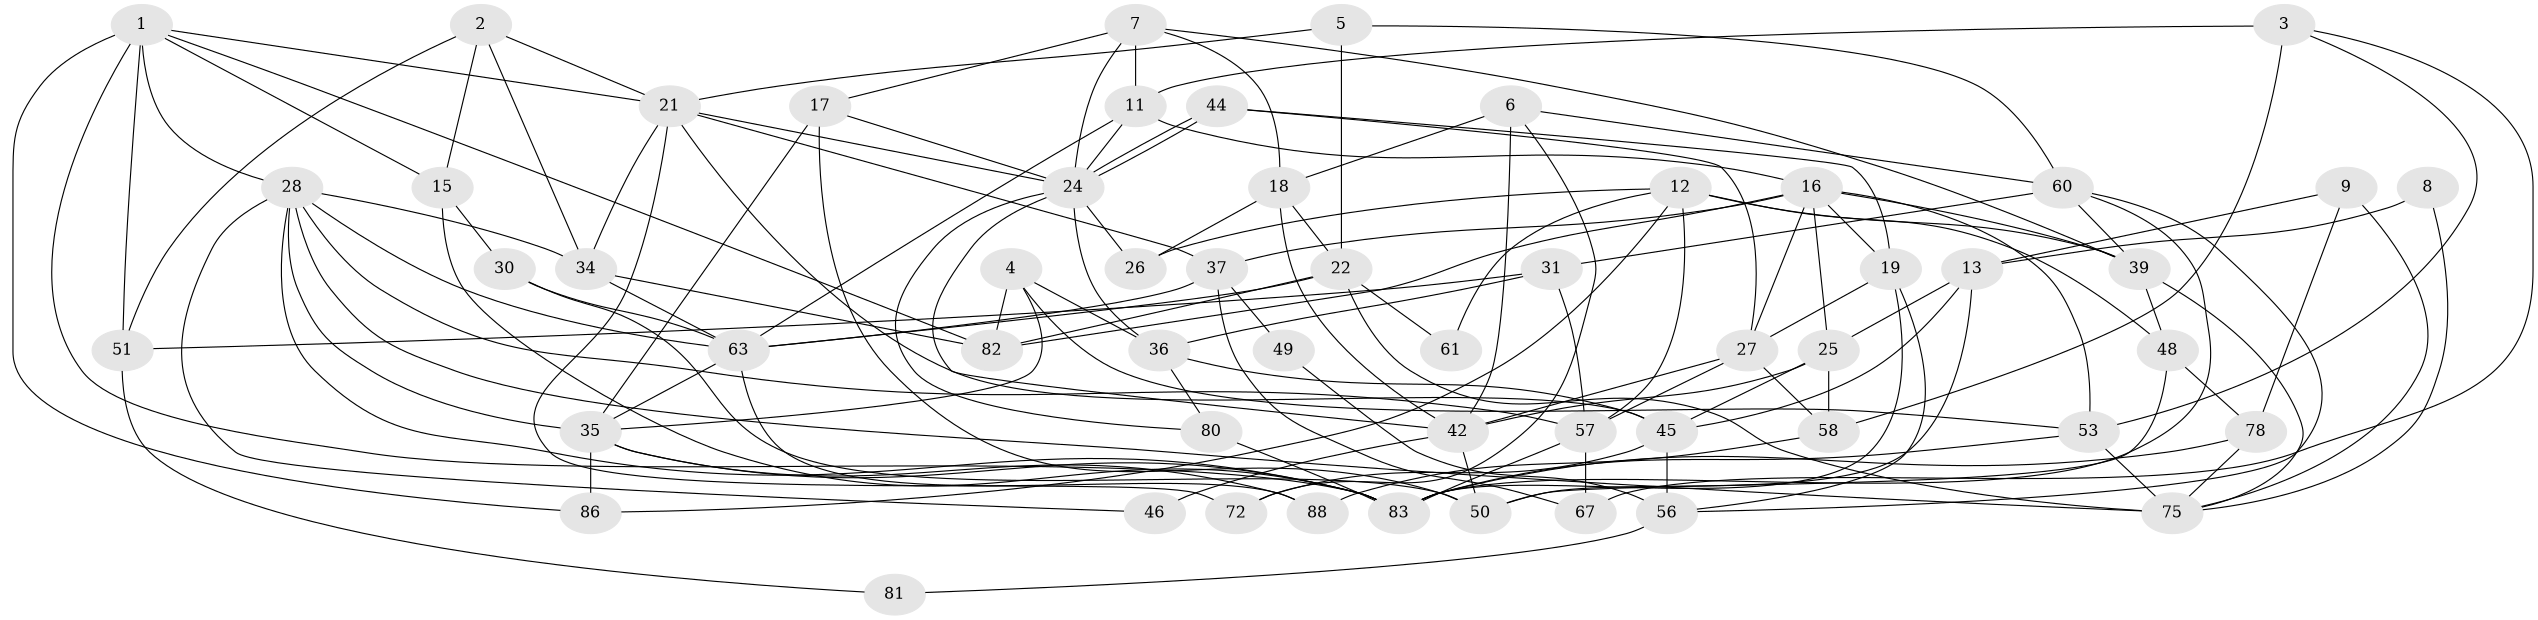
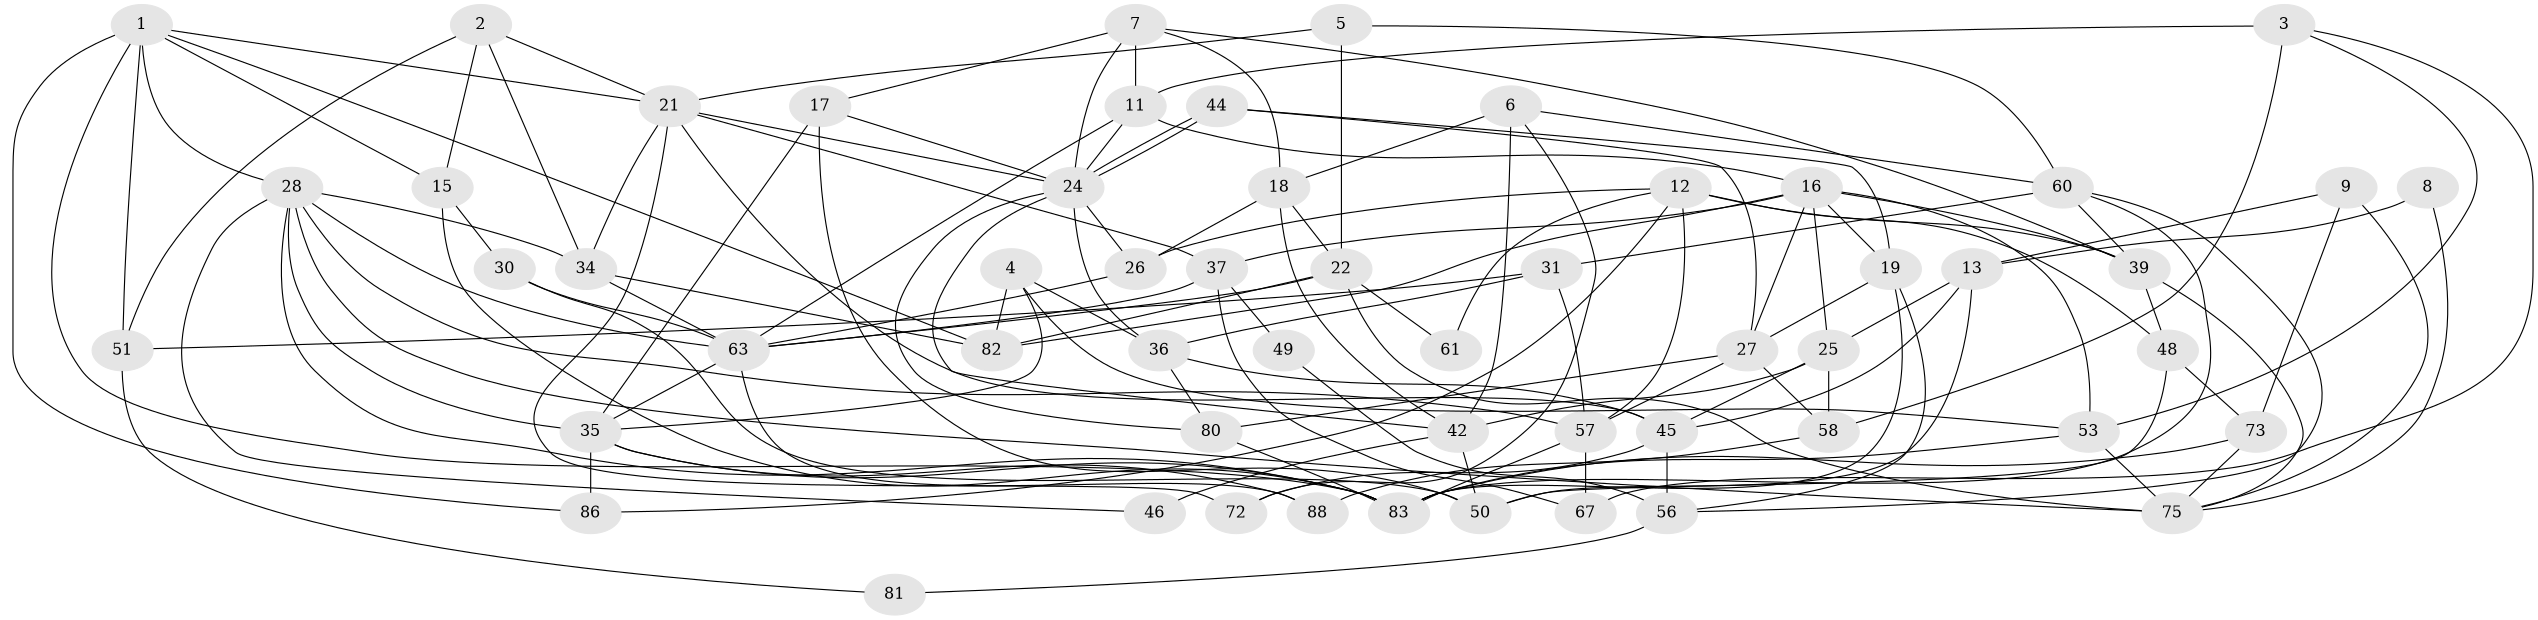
none -> (947, 311)
(1602, 391) -> (1539, 382)
(2256, 432) -> (2256, 432)
